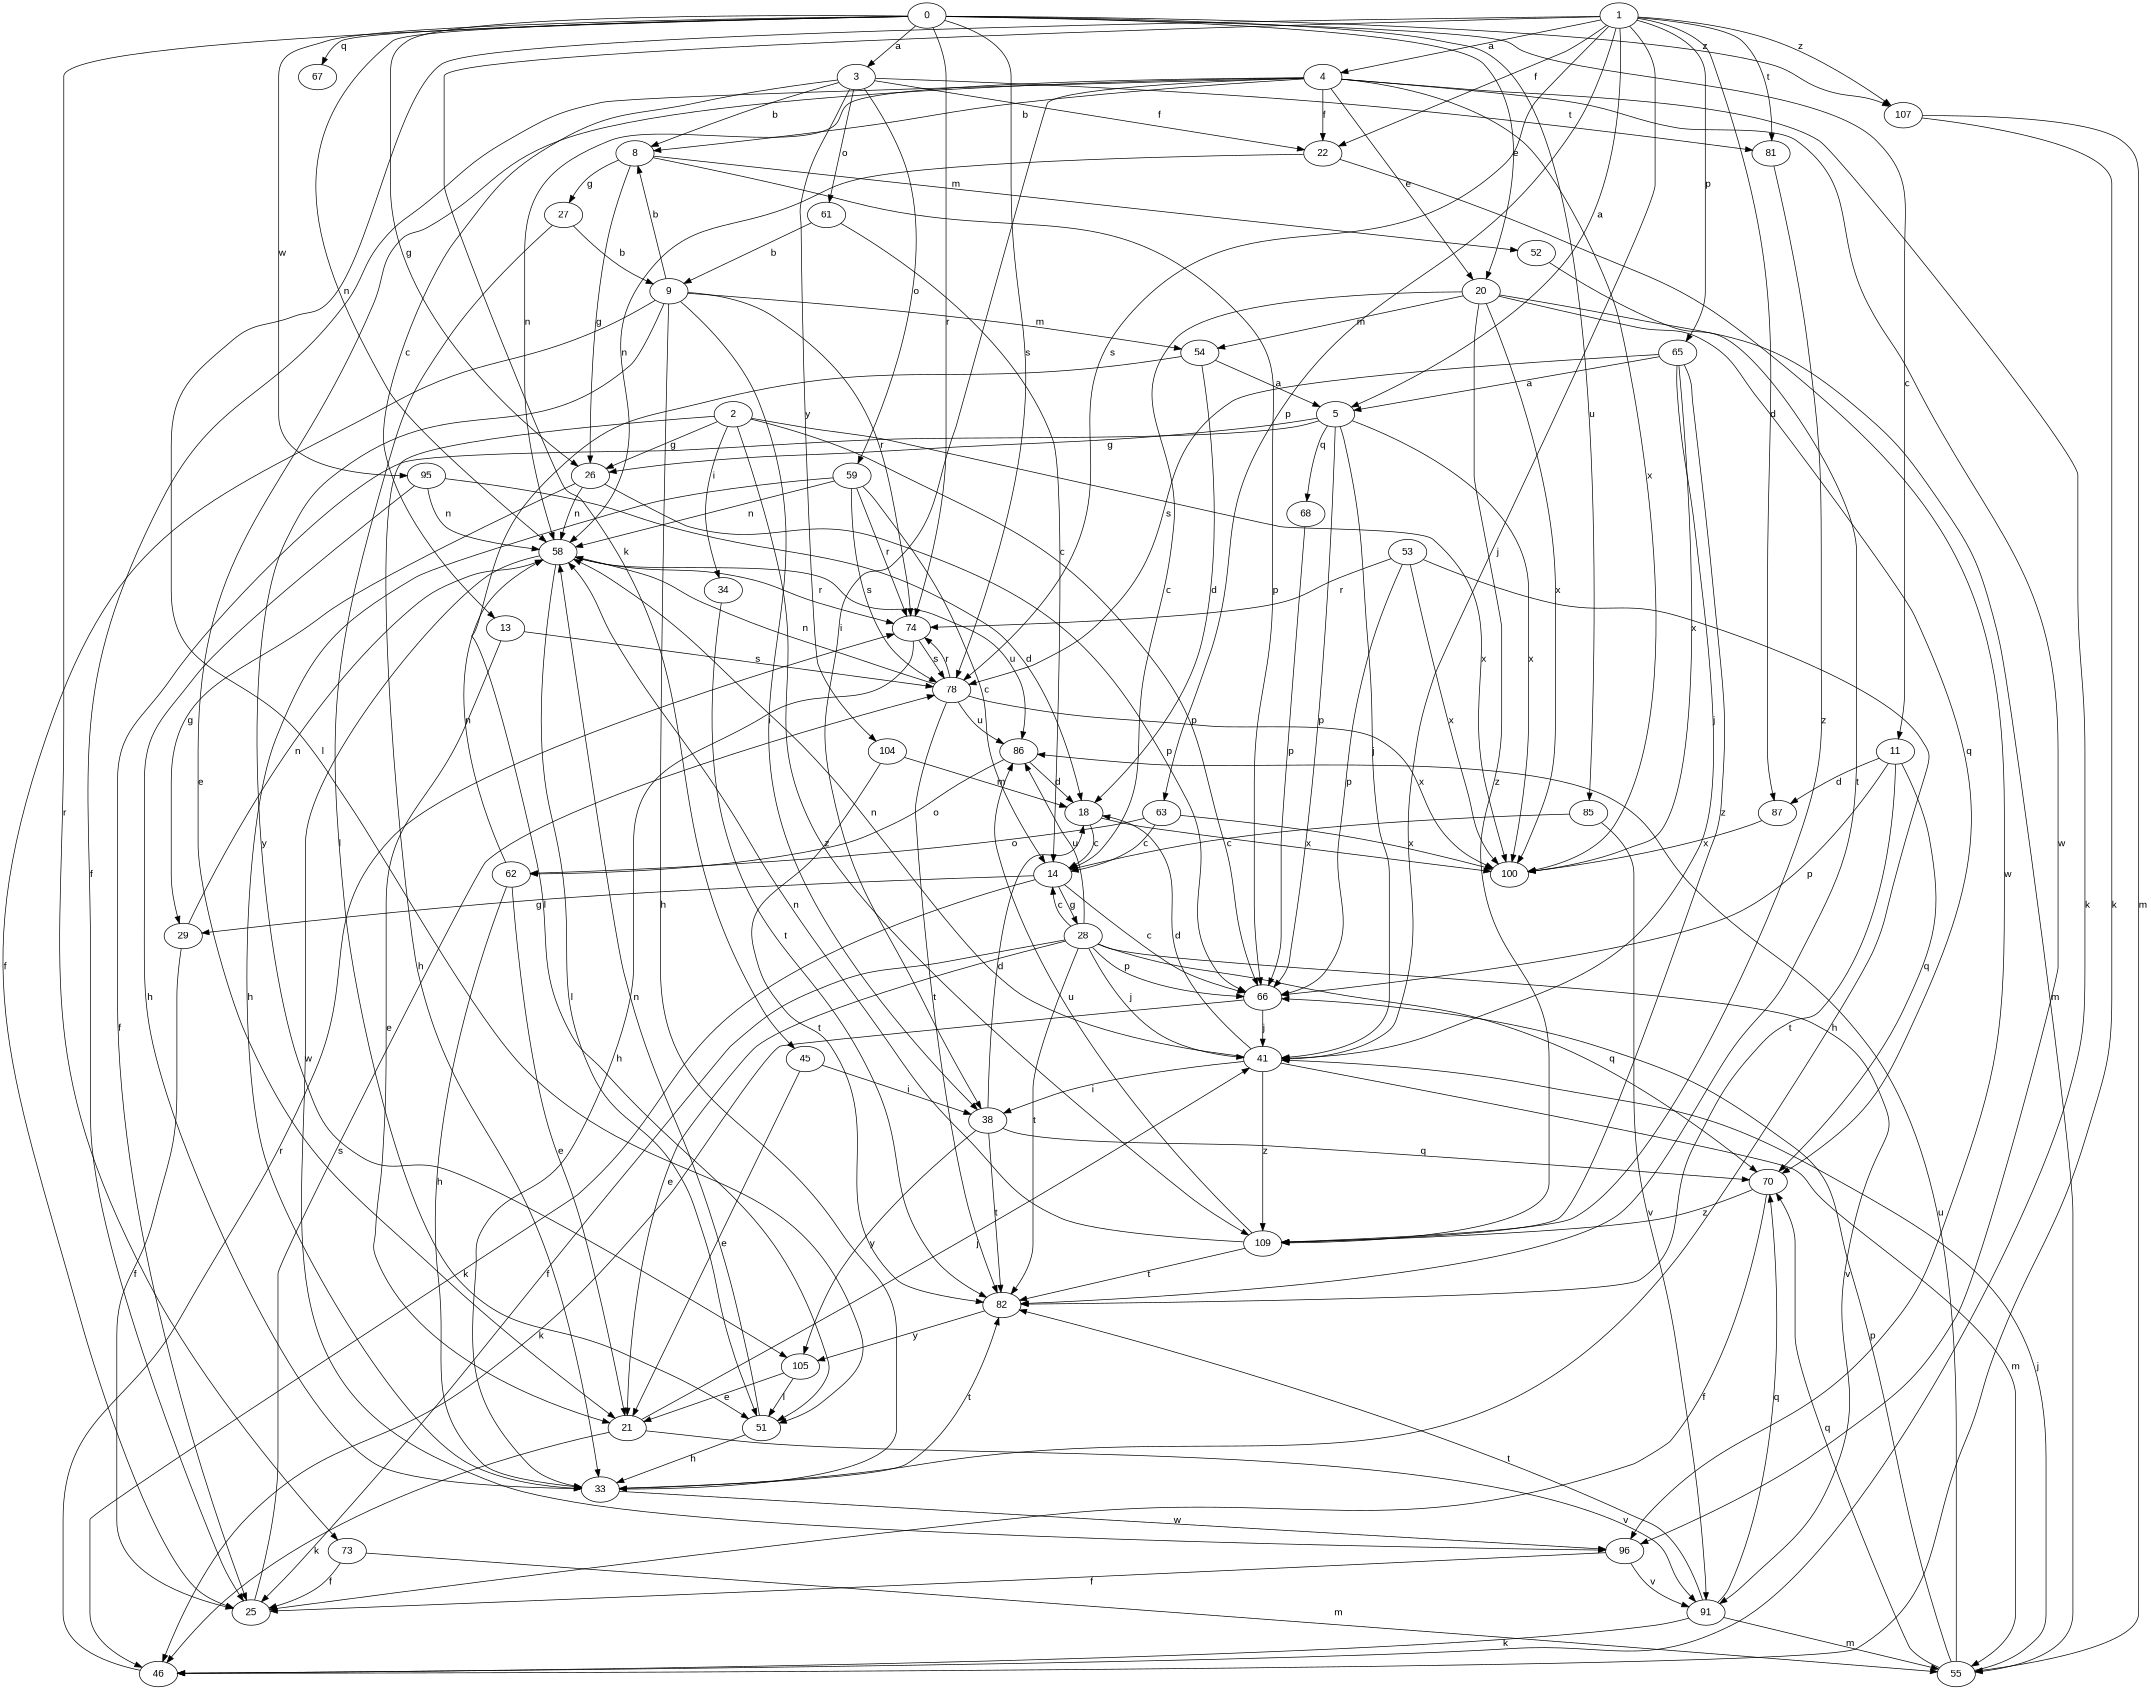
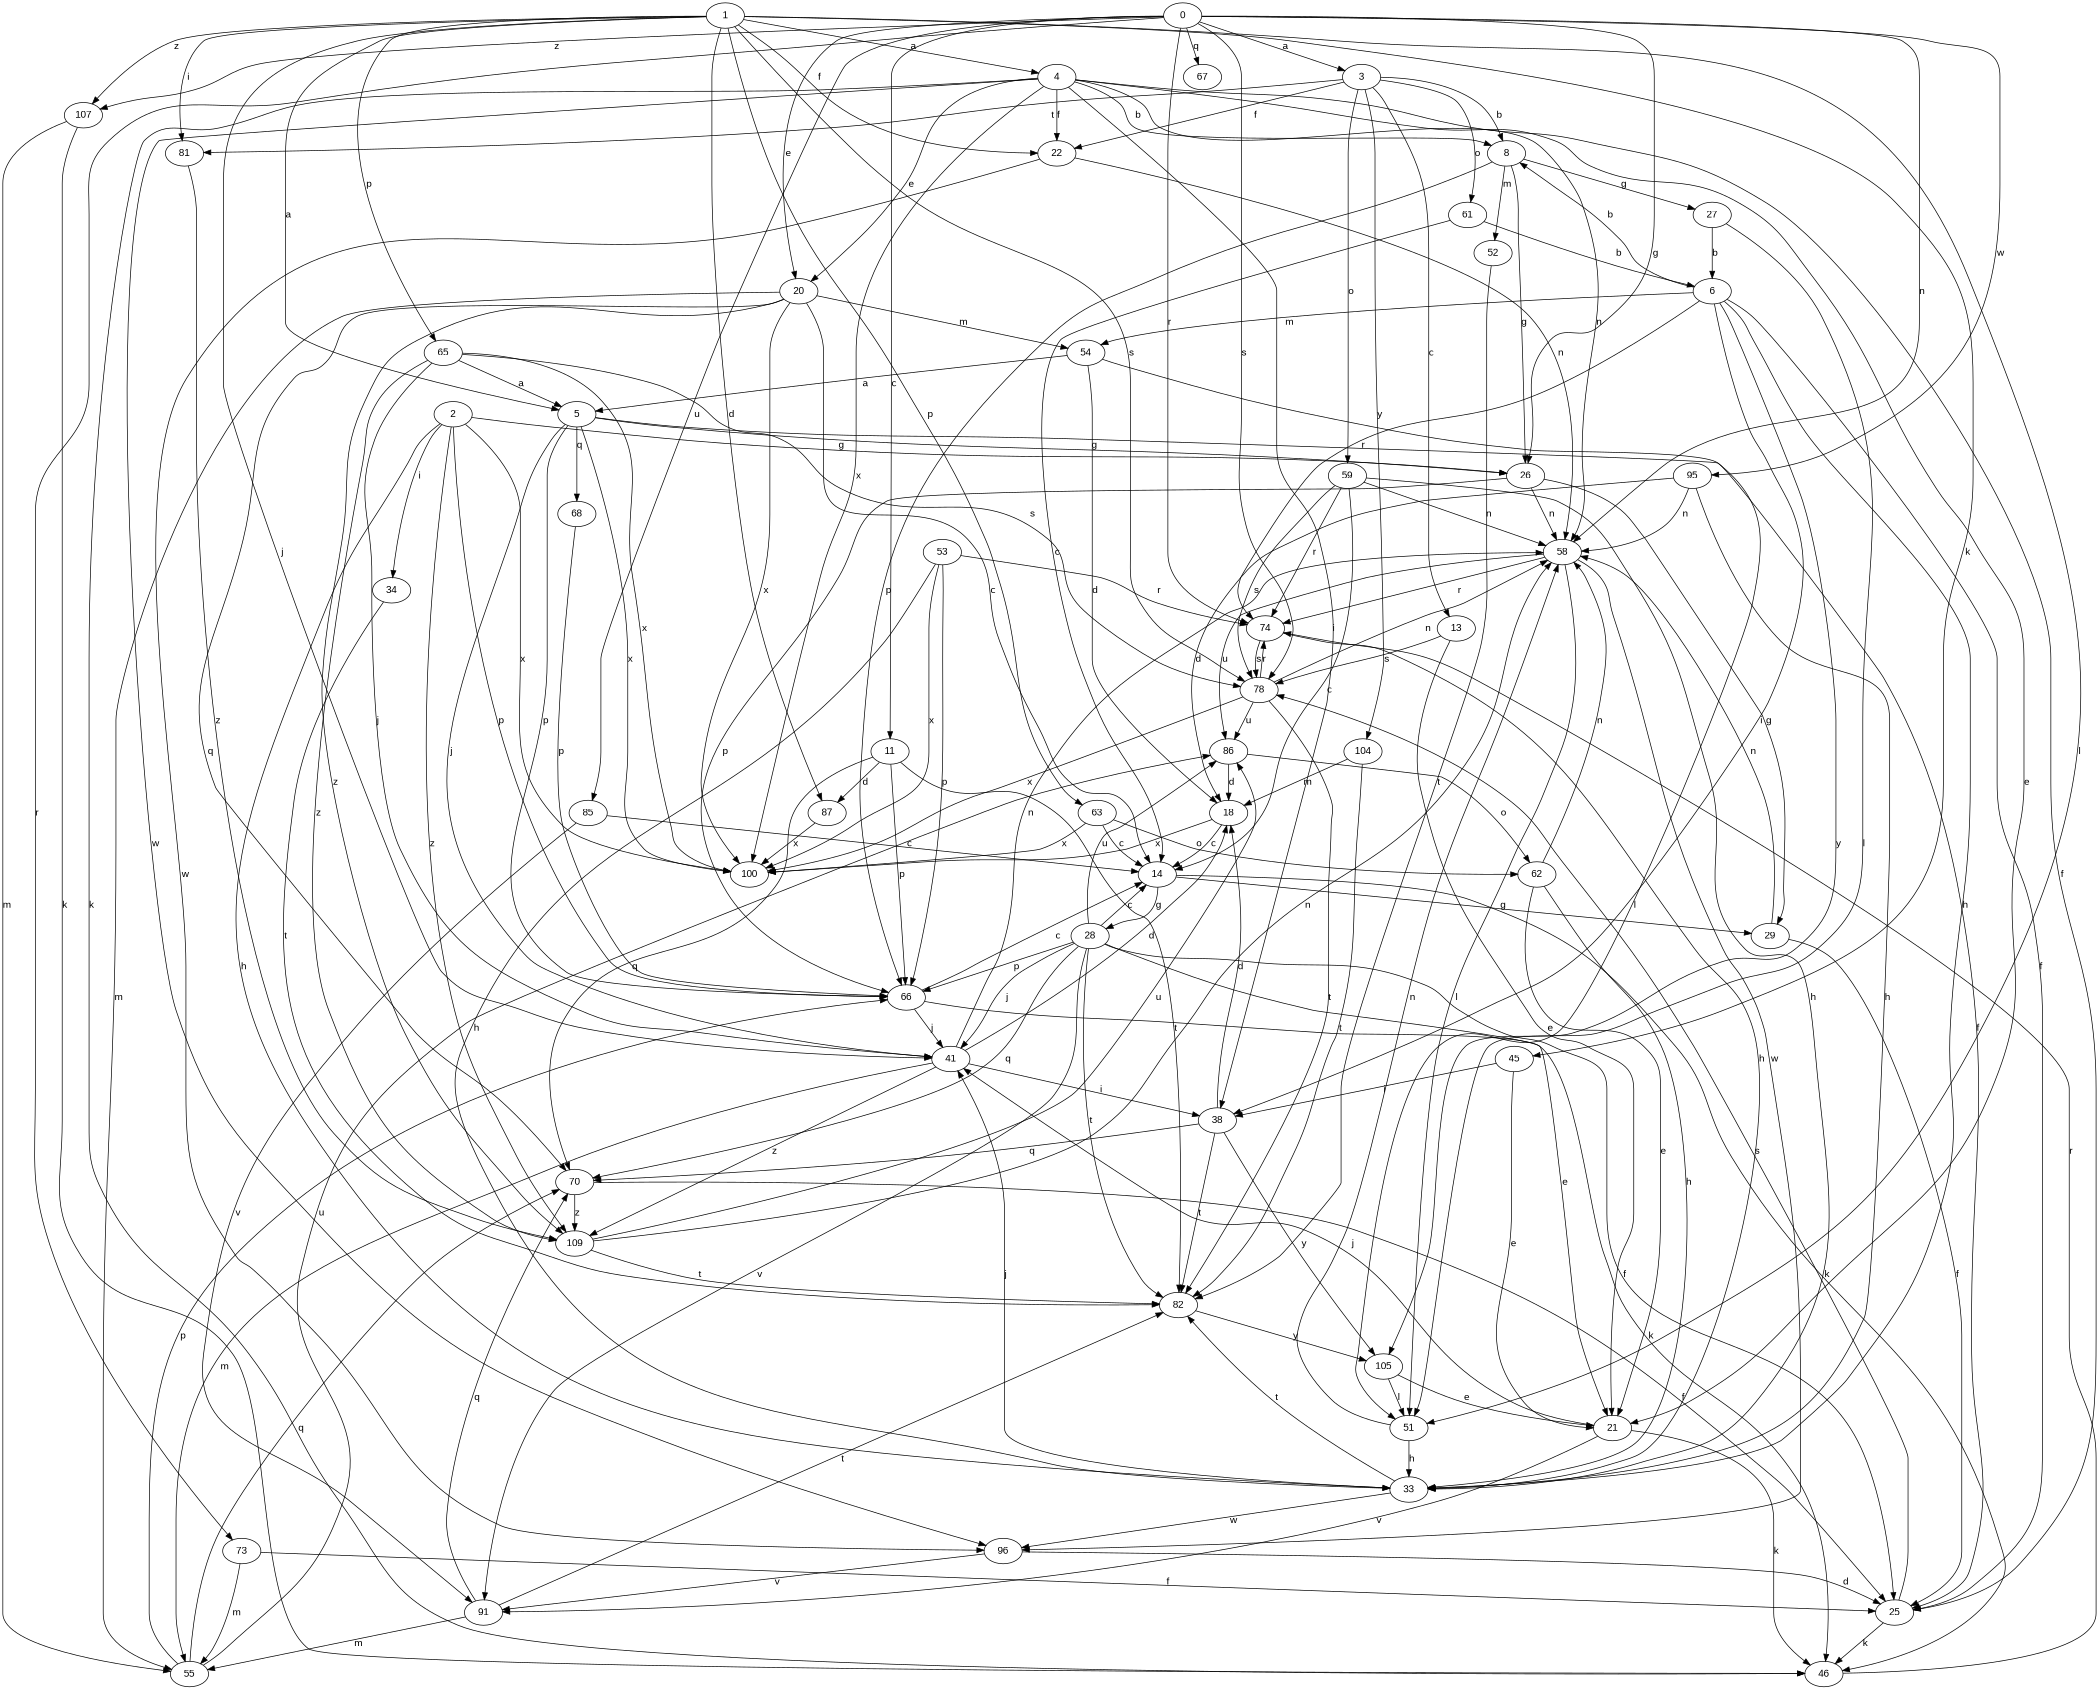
(1768, 77) -> (189, 77)
(669, 291) -> (1712, 291)
(1146, 947) -> (1029, 938)
(1888, 1210) -> (1017, 1442)
(1092, 1582) -> (1846, 1582)
(1126, 1657) -> (1862, 1641)
